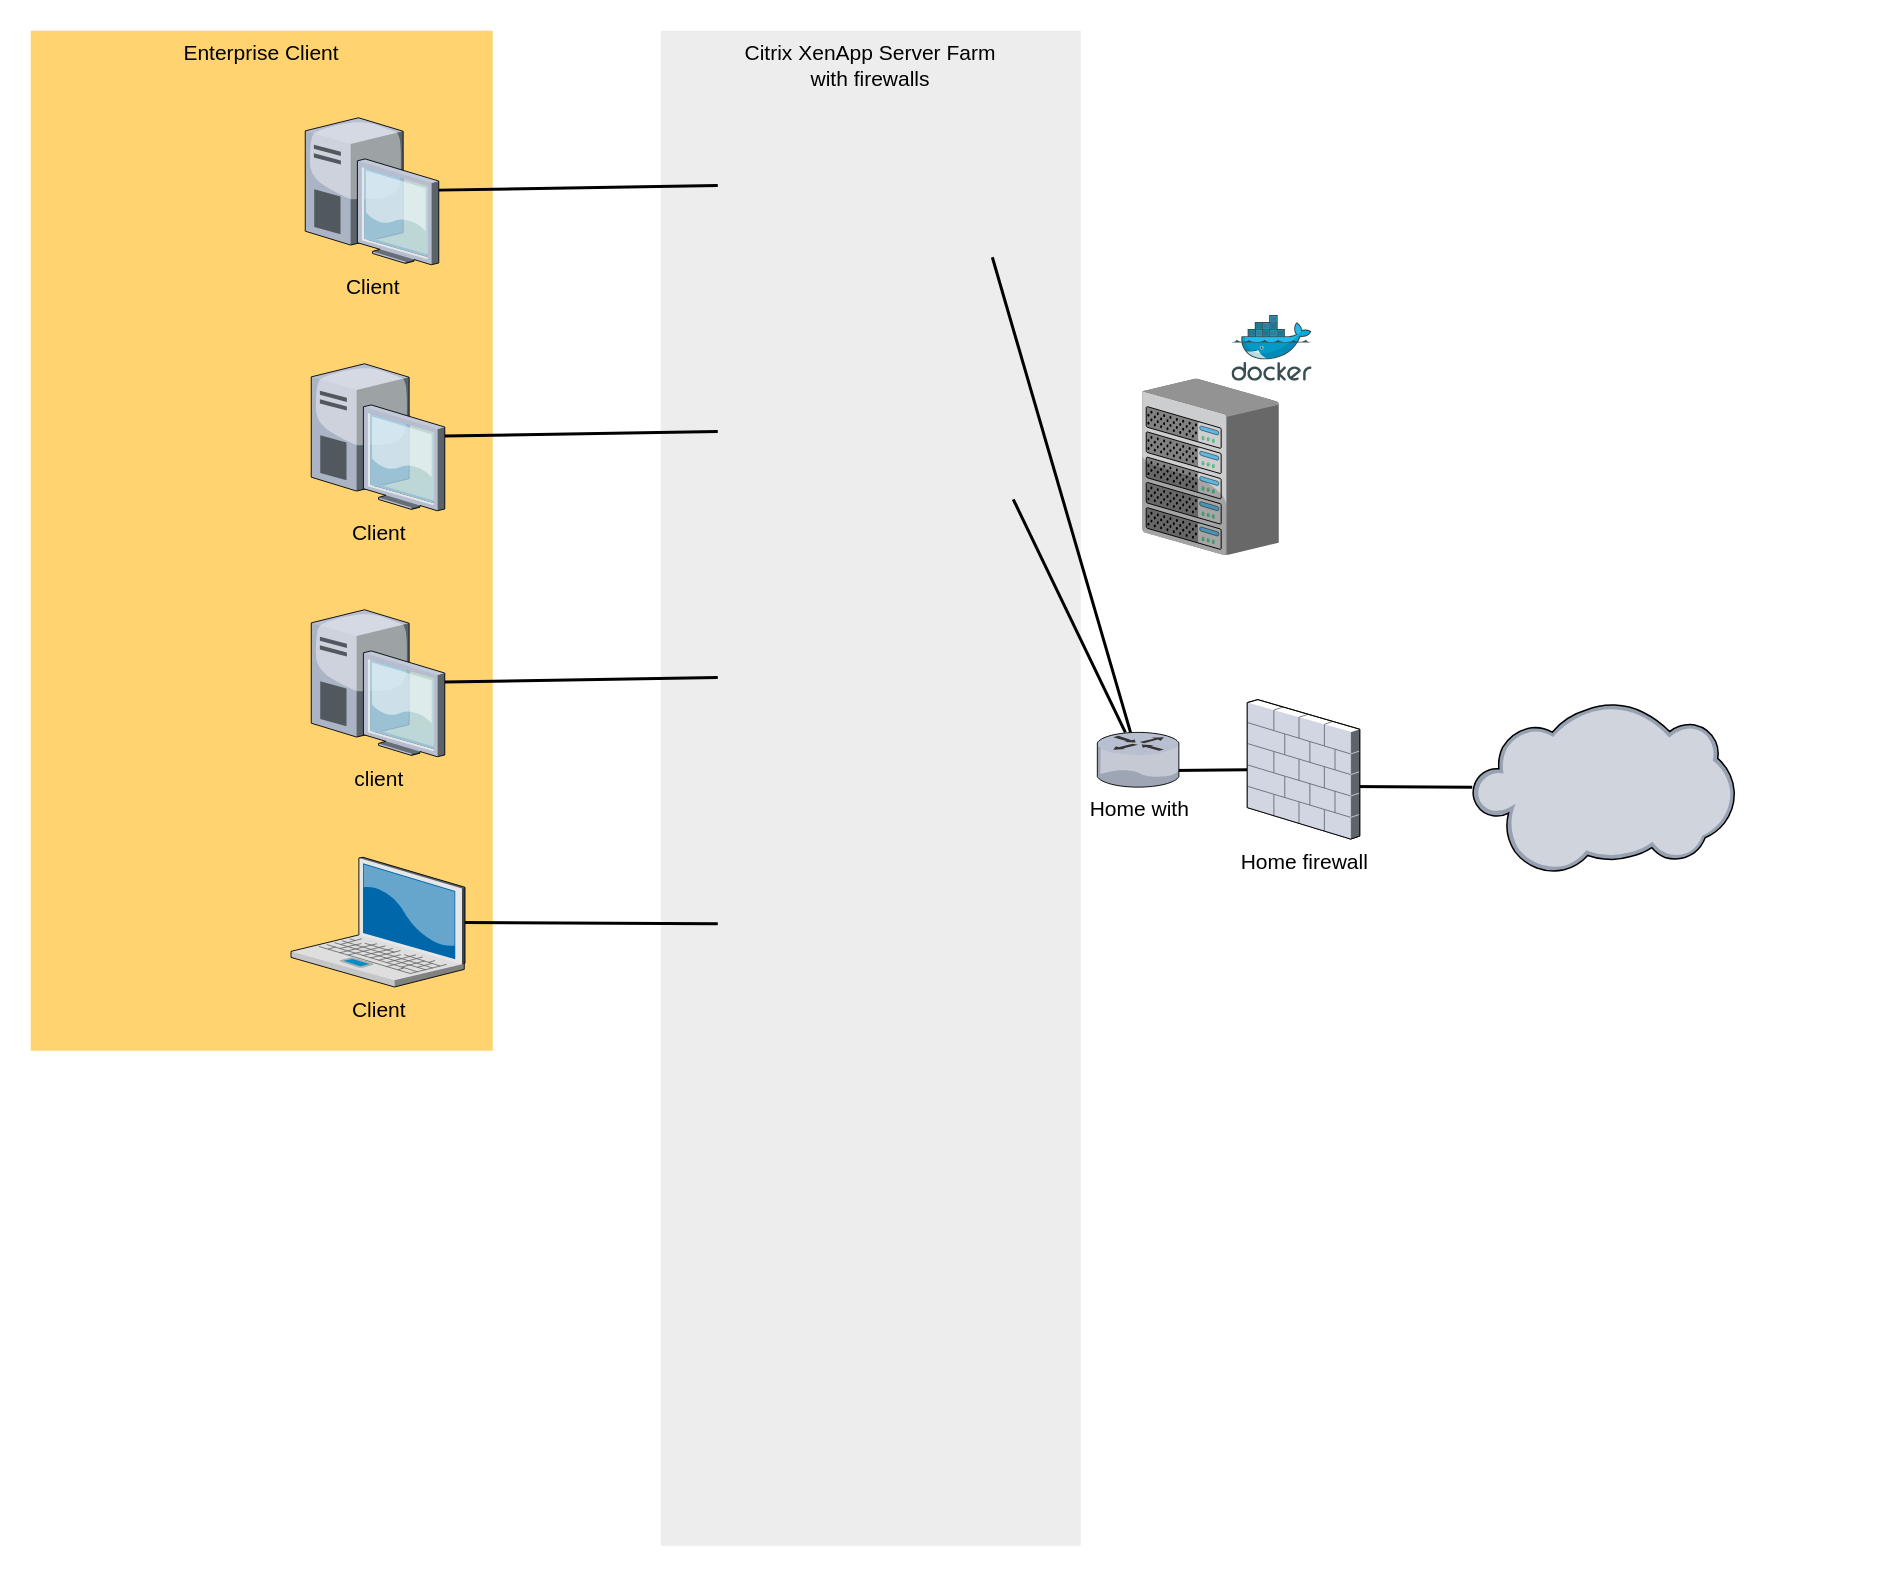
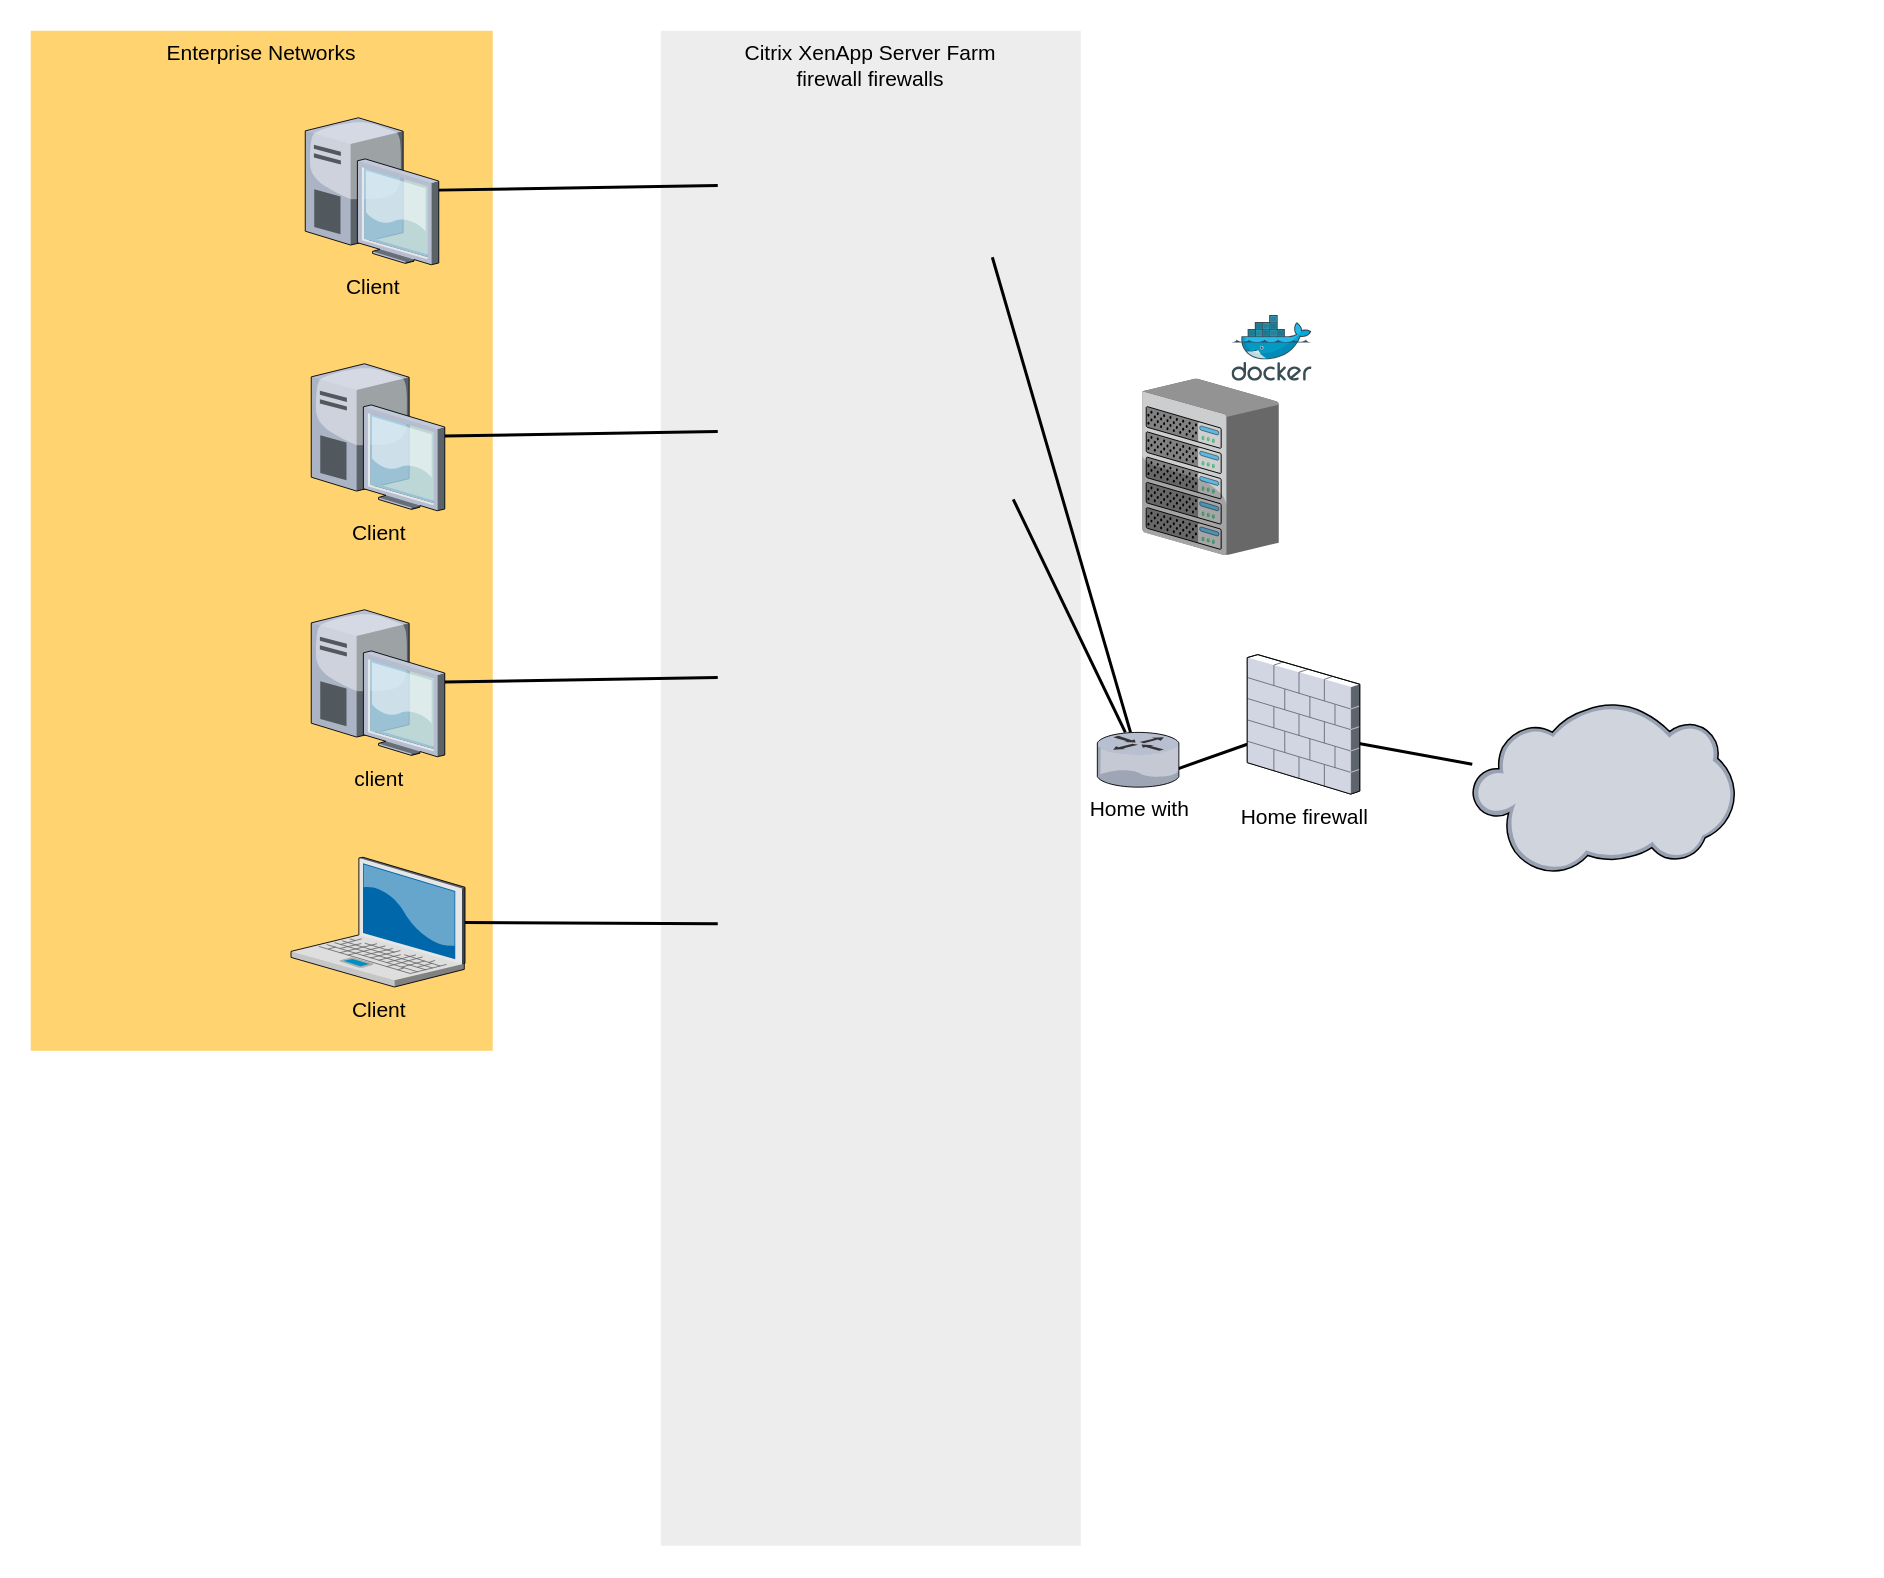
(262, 54) -> (262, 54)
(871, 66) -> (871, 66)
(1304, 769) -> (1304, 724)
